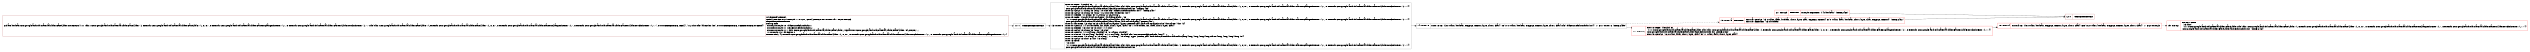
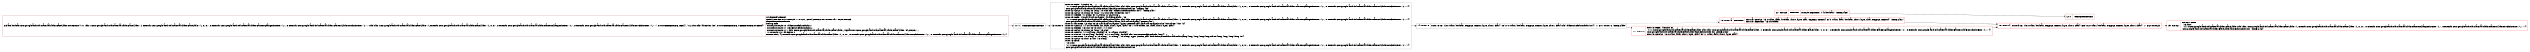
(1984, 18) -> (1950, 23)
